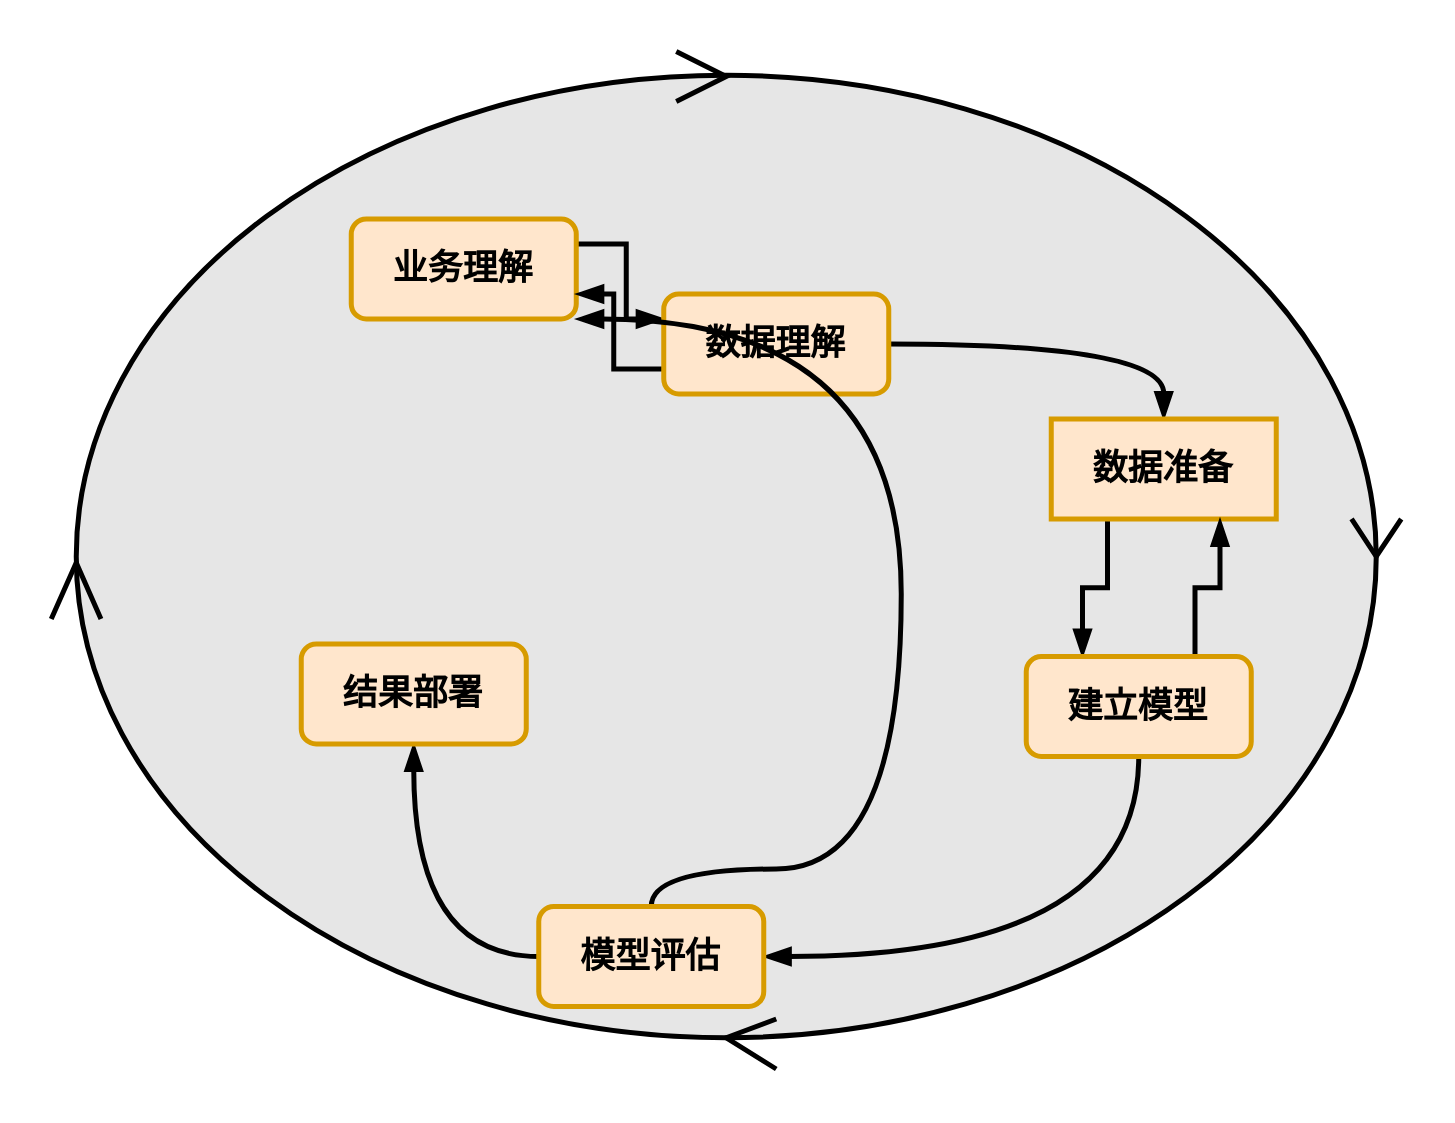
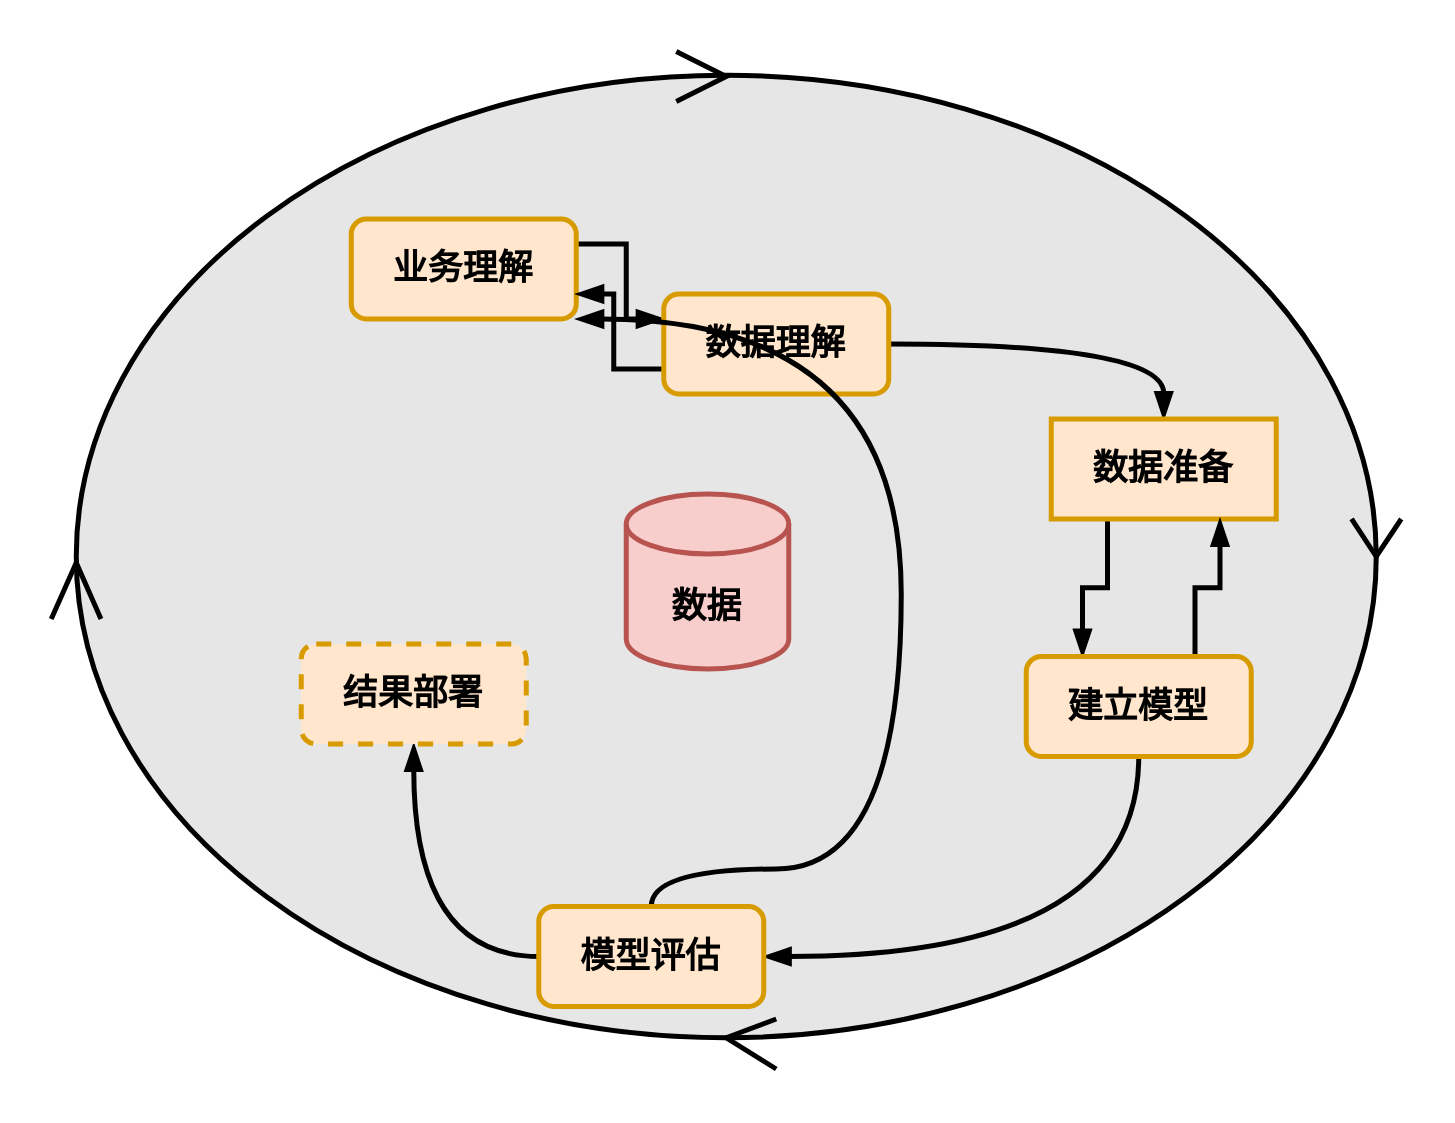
none -> (708, 581)
(414, 694) -> (414, 694)
